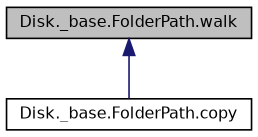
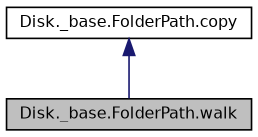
(129, 77) -> (129, 77)
